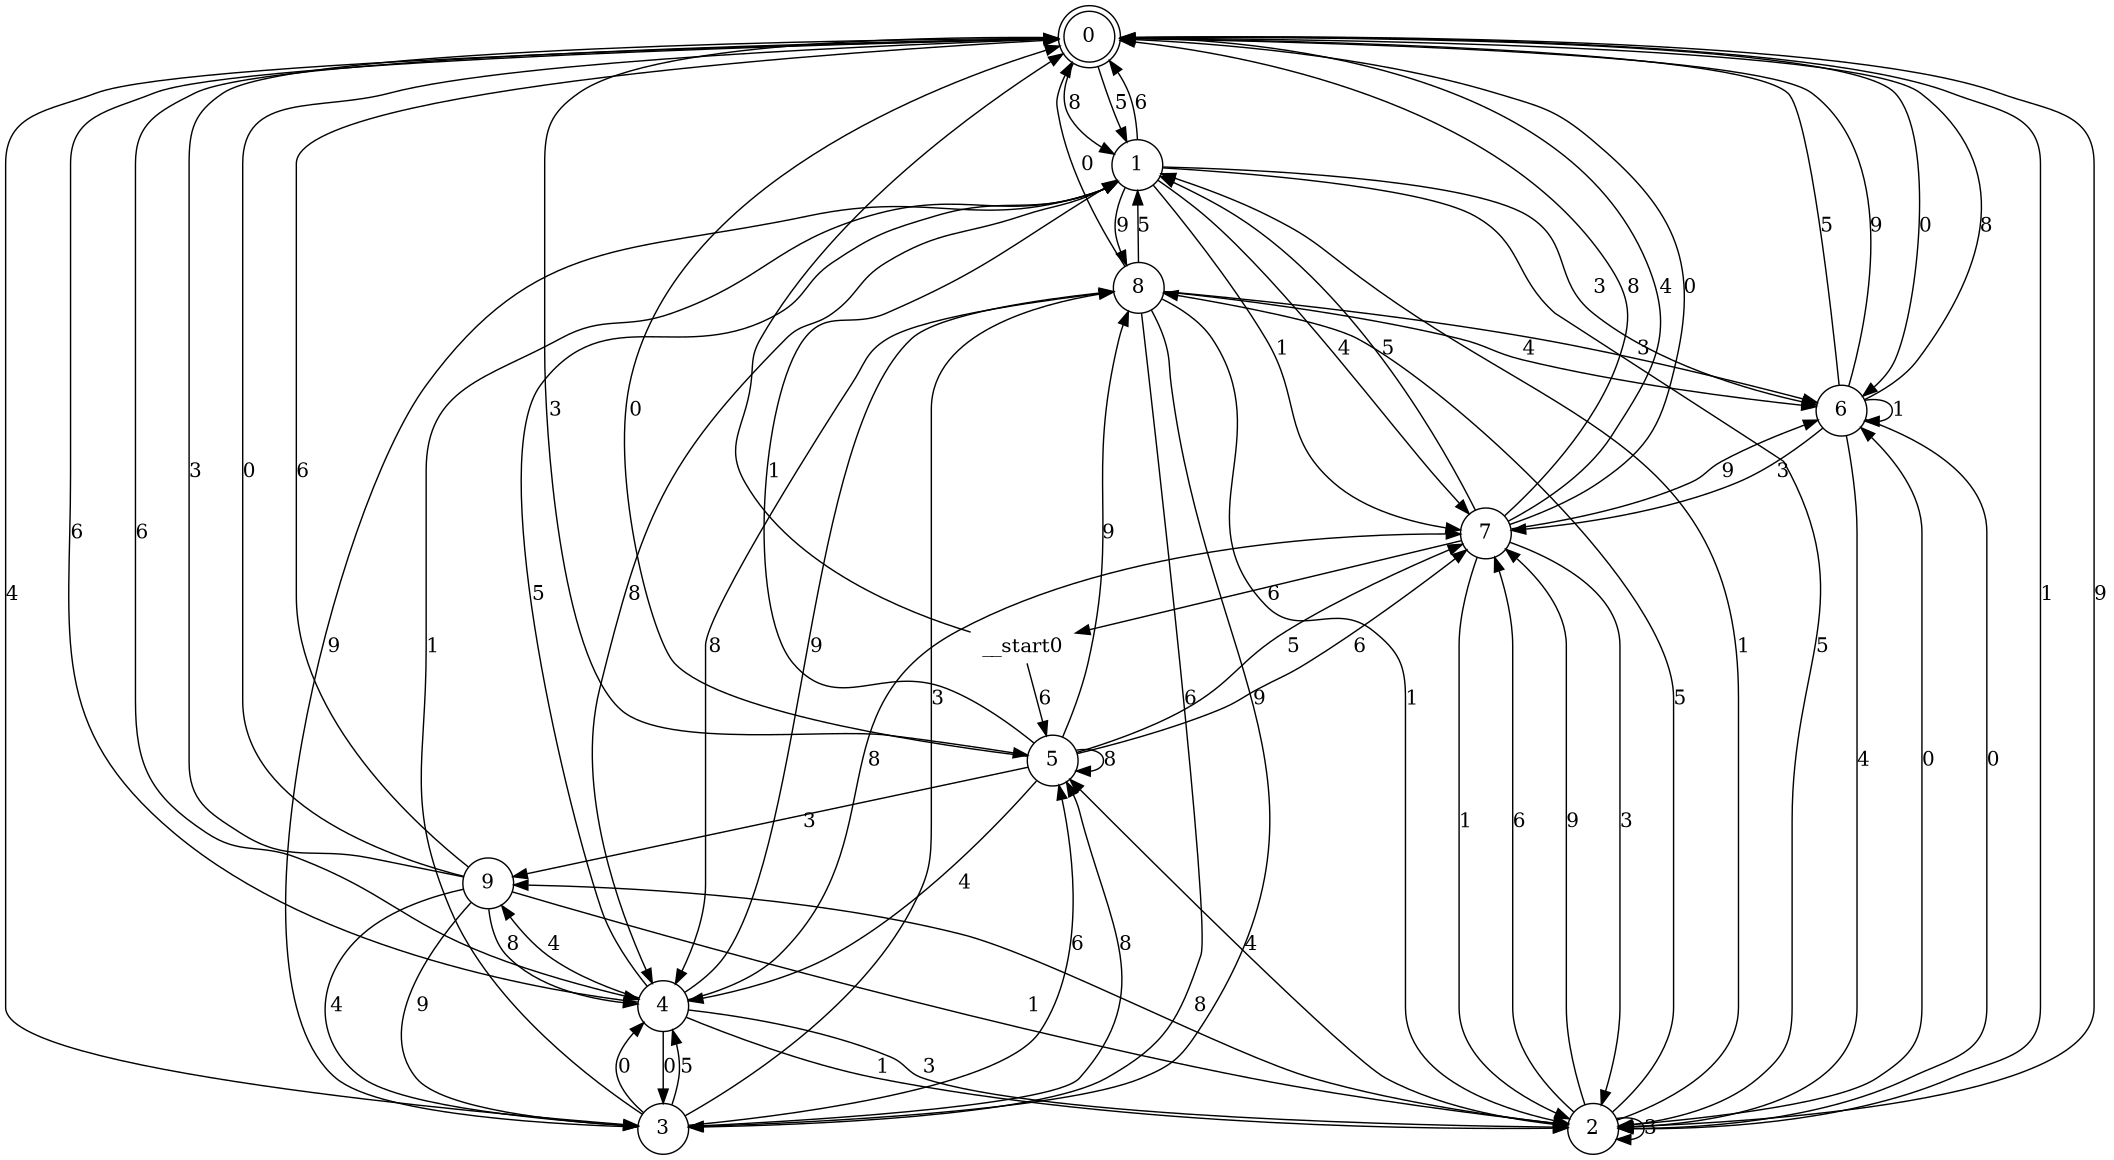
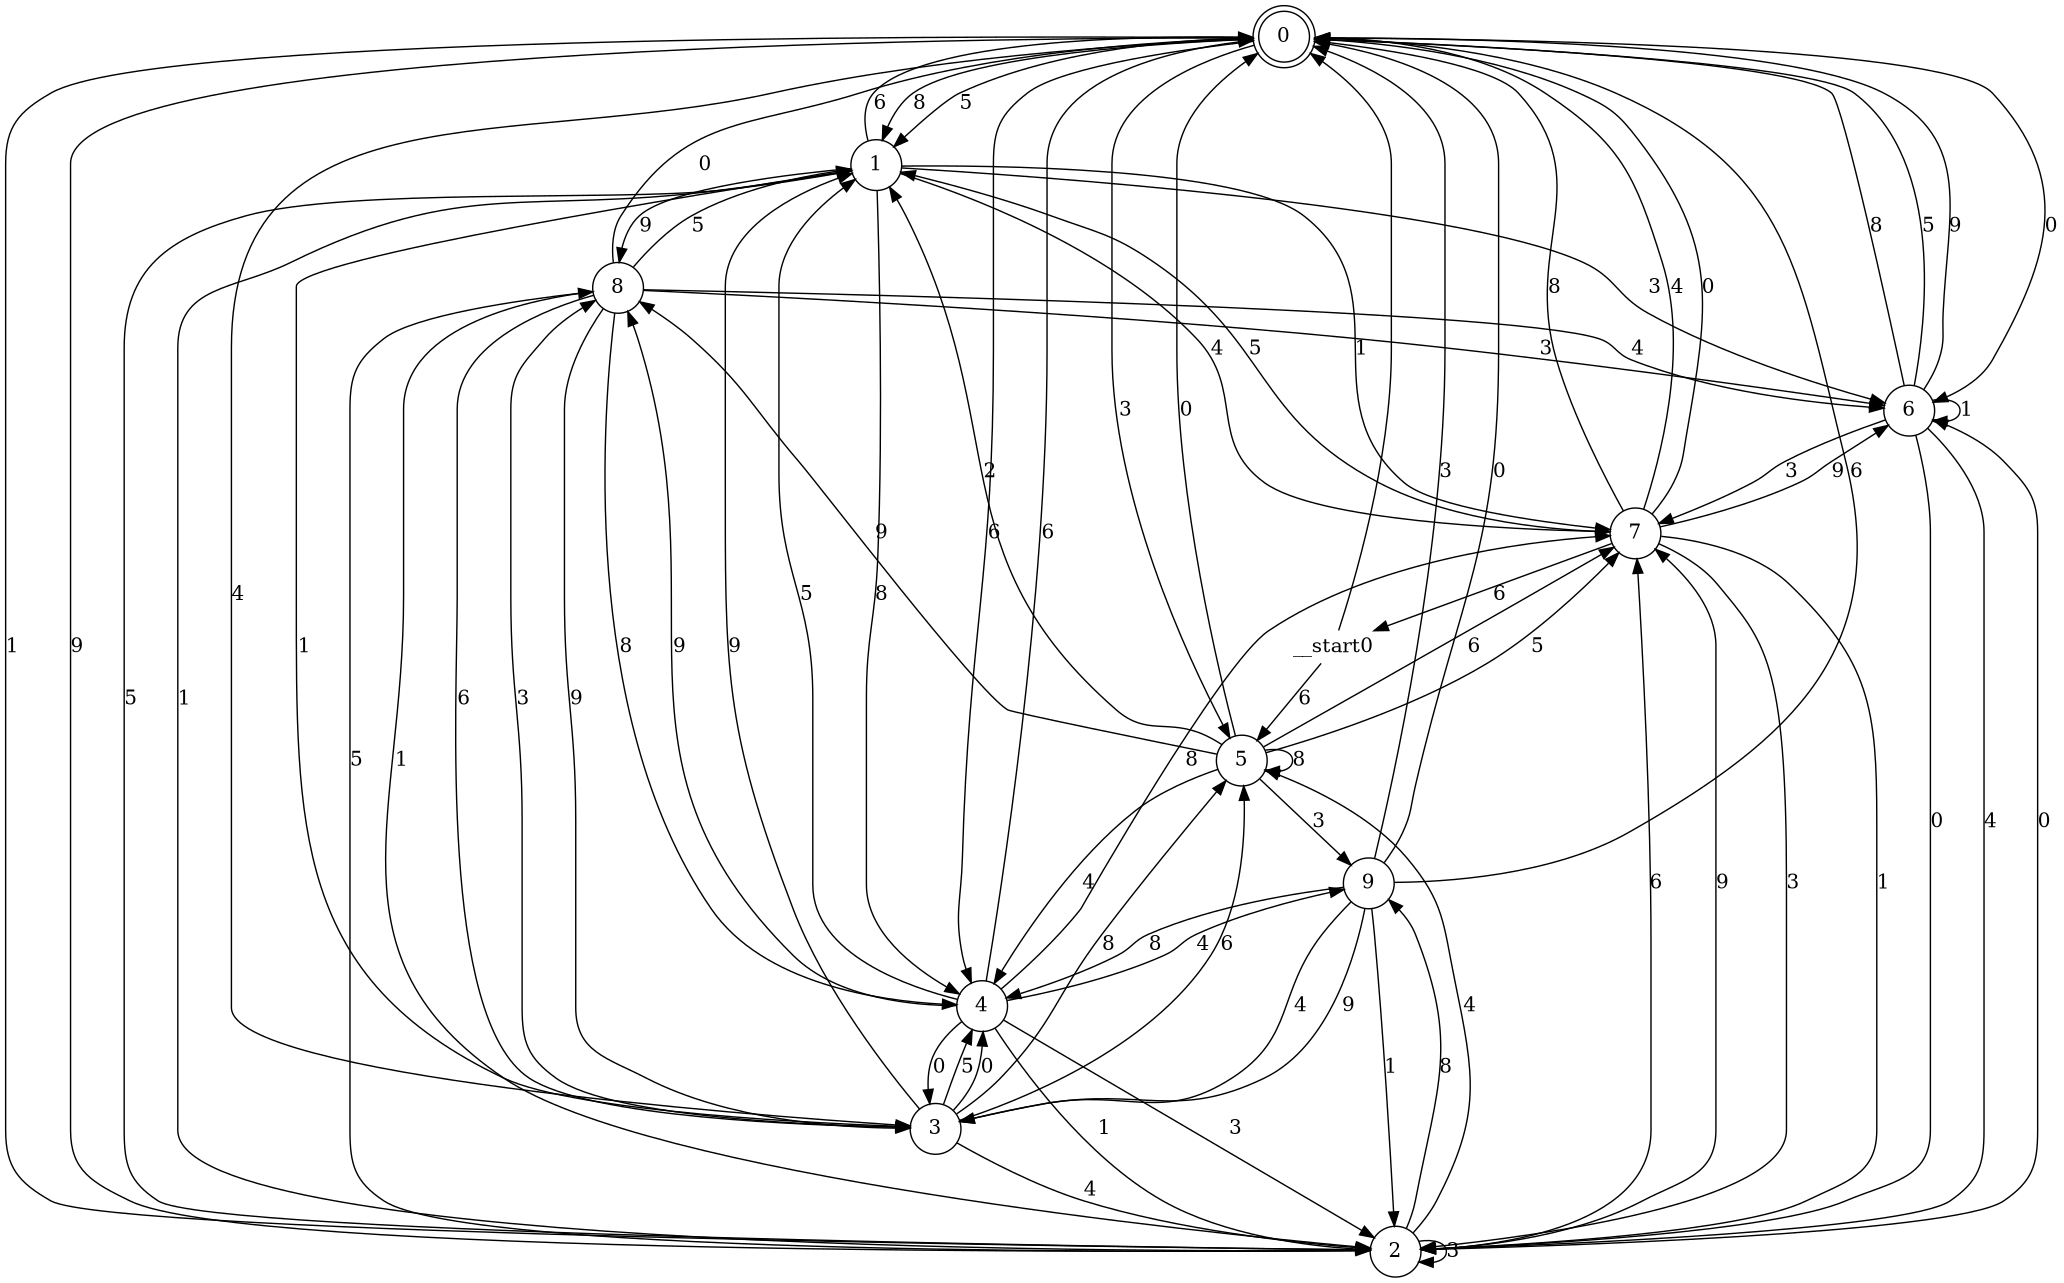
(775, 472) -> (991, 472)
none -> (1130, 1213)
